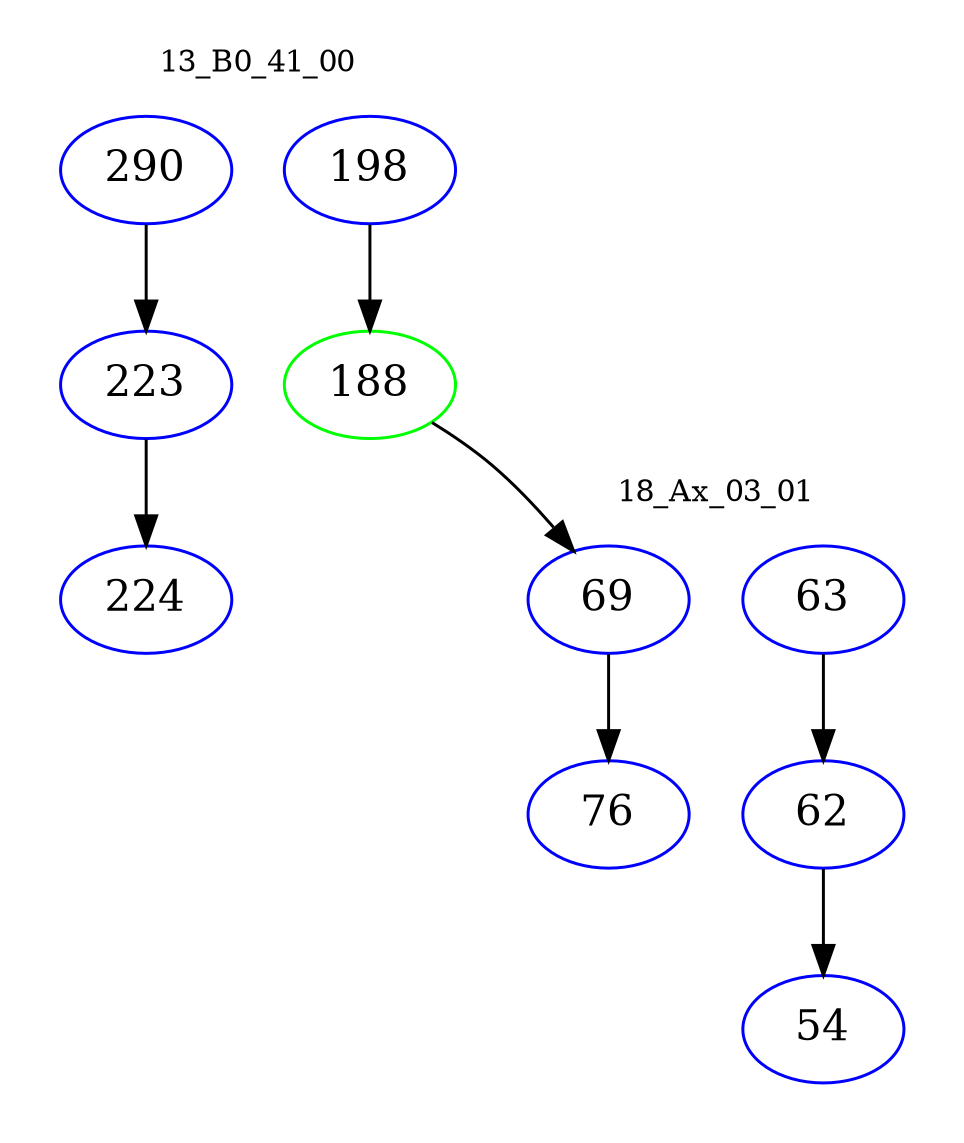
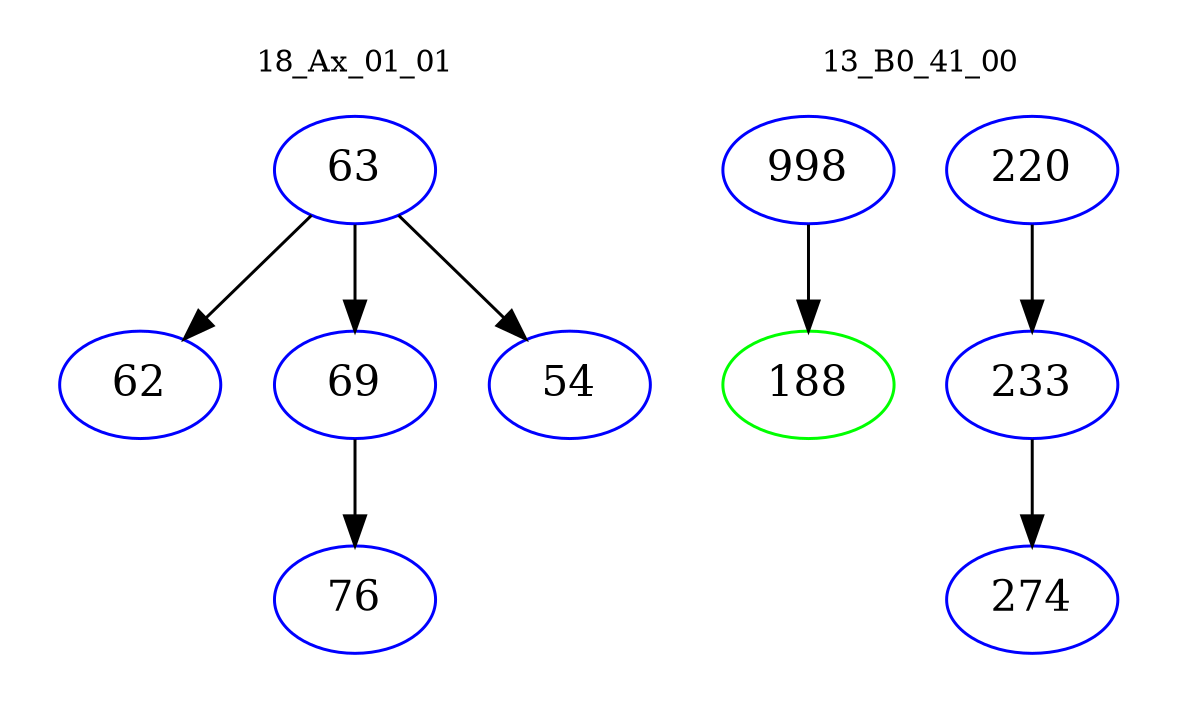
(146, 170) -> (1032, 170)
(370, 170) -> (808, 170)
(146, 385) -> (1032, 385)
(716, 494) -> (355, 64)
(524, 495) -> (355, 263)
(146, 600) -> (1032, 600)
(823, 907) -> (451, 267)
